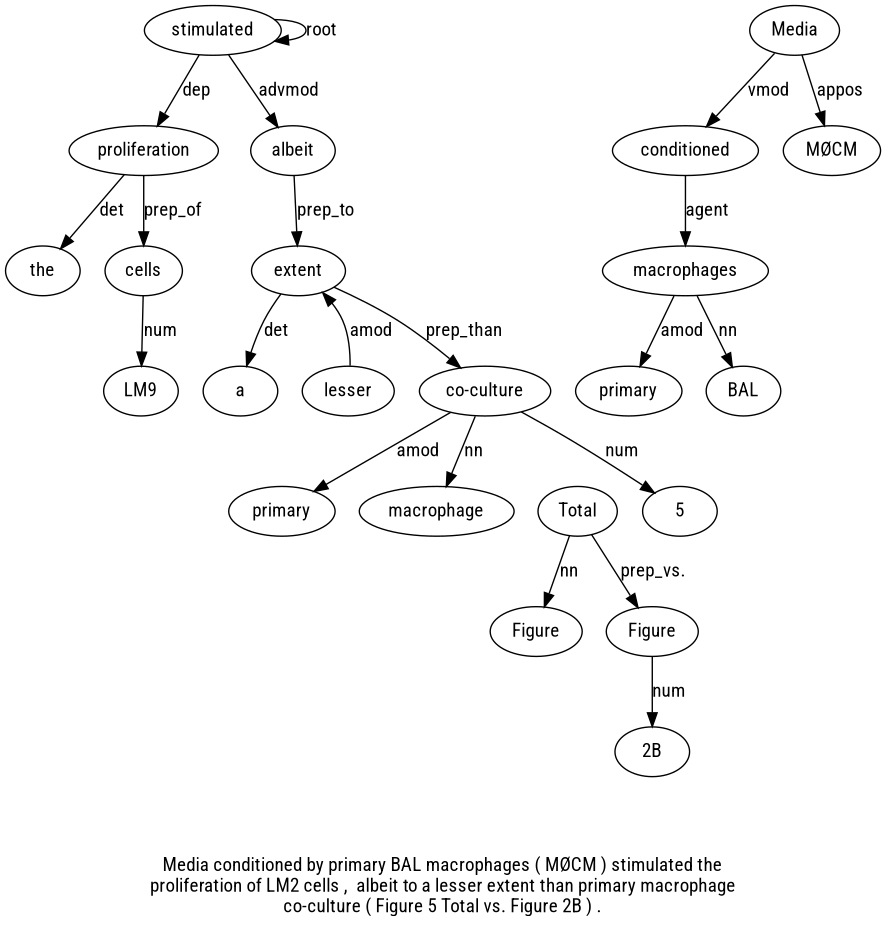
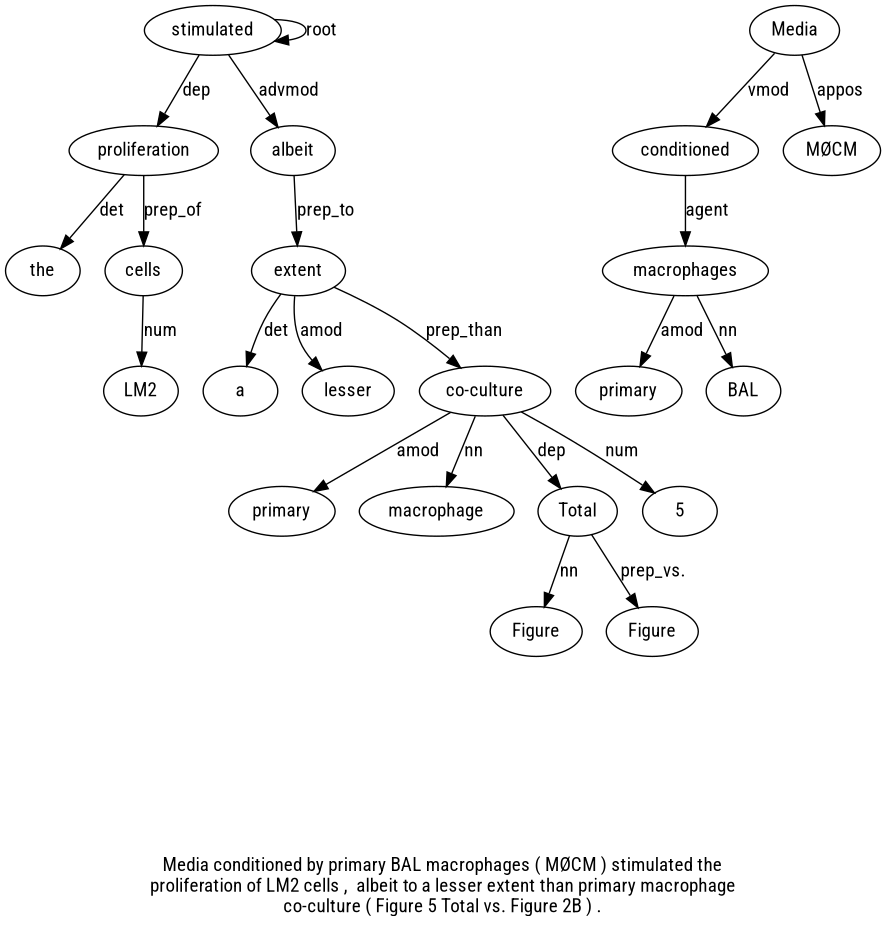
(347, 333) -> (296, 330)
(141, 391) -> (141, 391)
none -> (528, 446)
(652, 752) -> none
